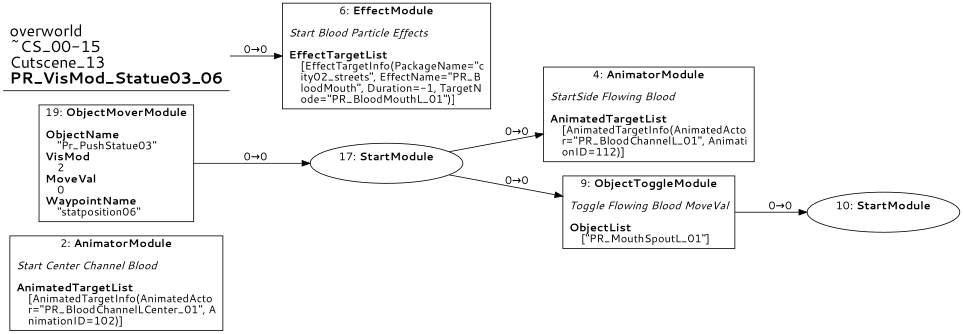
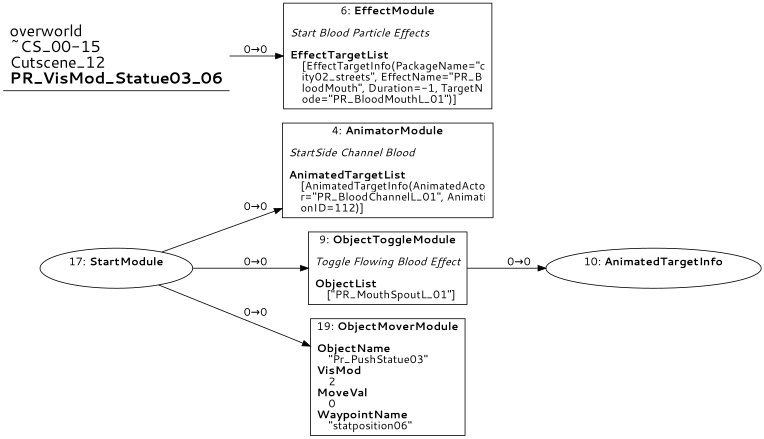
(58, 63) -> (58, 63)
(613, 97) -> (352, 153)
(248, 163) -> (231, 314)
(649, 206) -> (388, 262)
(894, 206) -> (664, 262)
(116, 283) -> none
